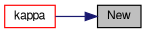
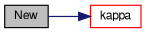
(70, 16) -> (63, 16)
